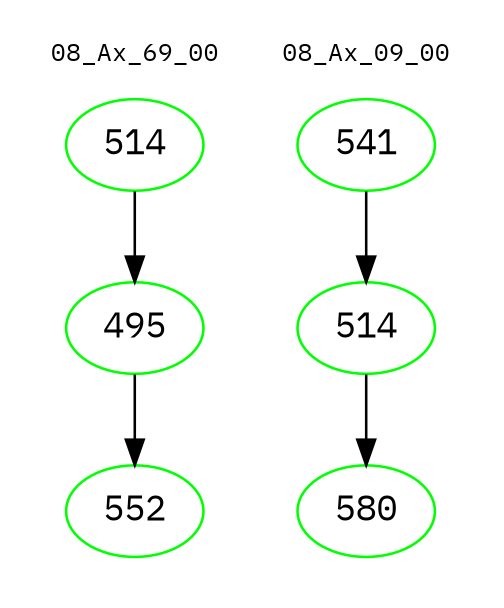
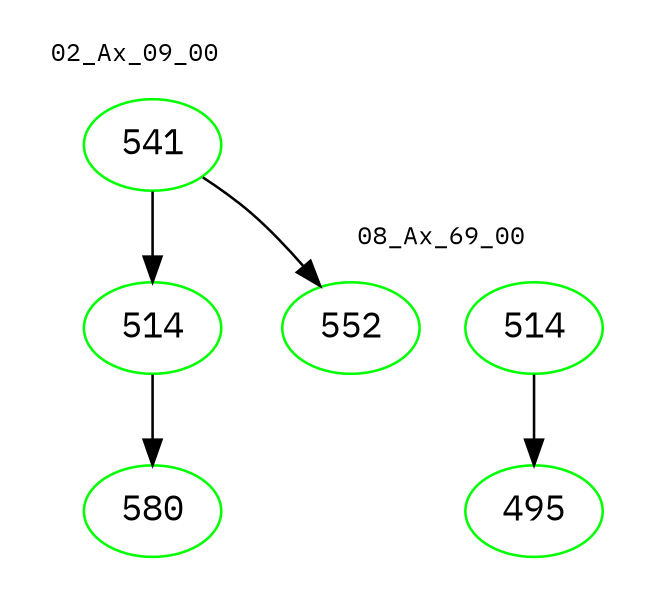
(367, 55) -> (136, 55)
(135, 407) -> (278, 239)
